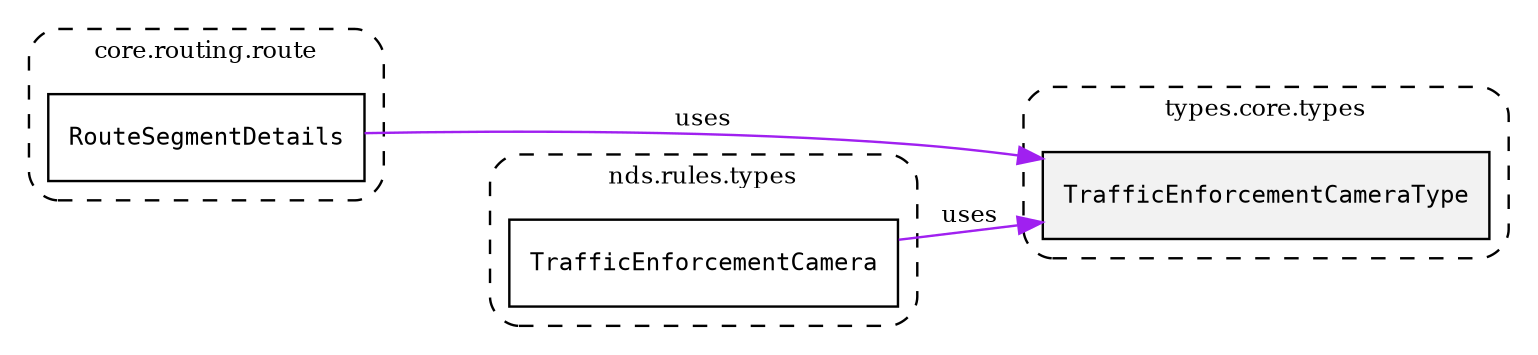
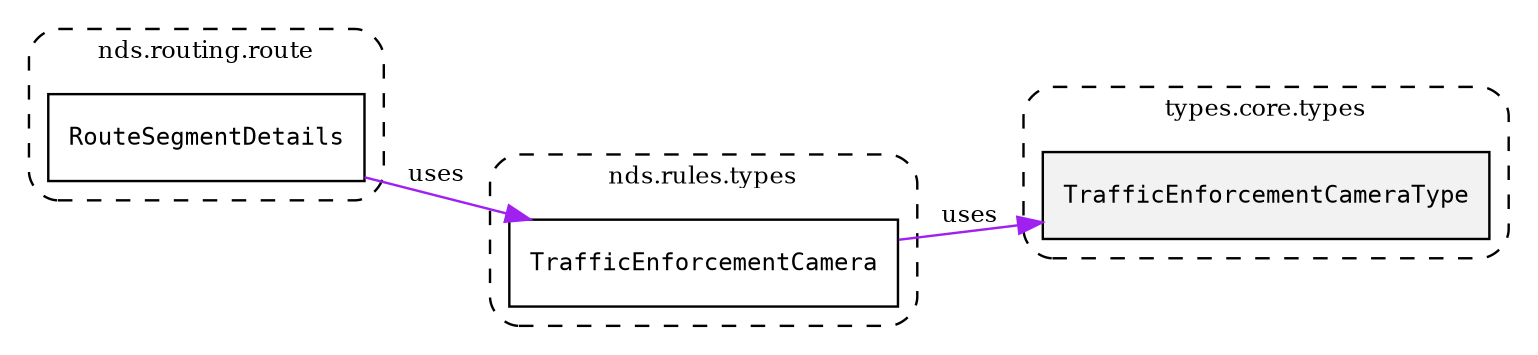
(206, 52) -> (206, 52)
(692, 134) -> (436, 195)
